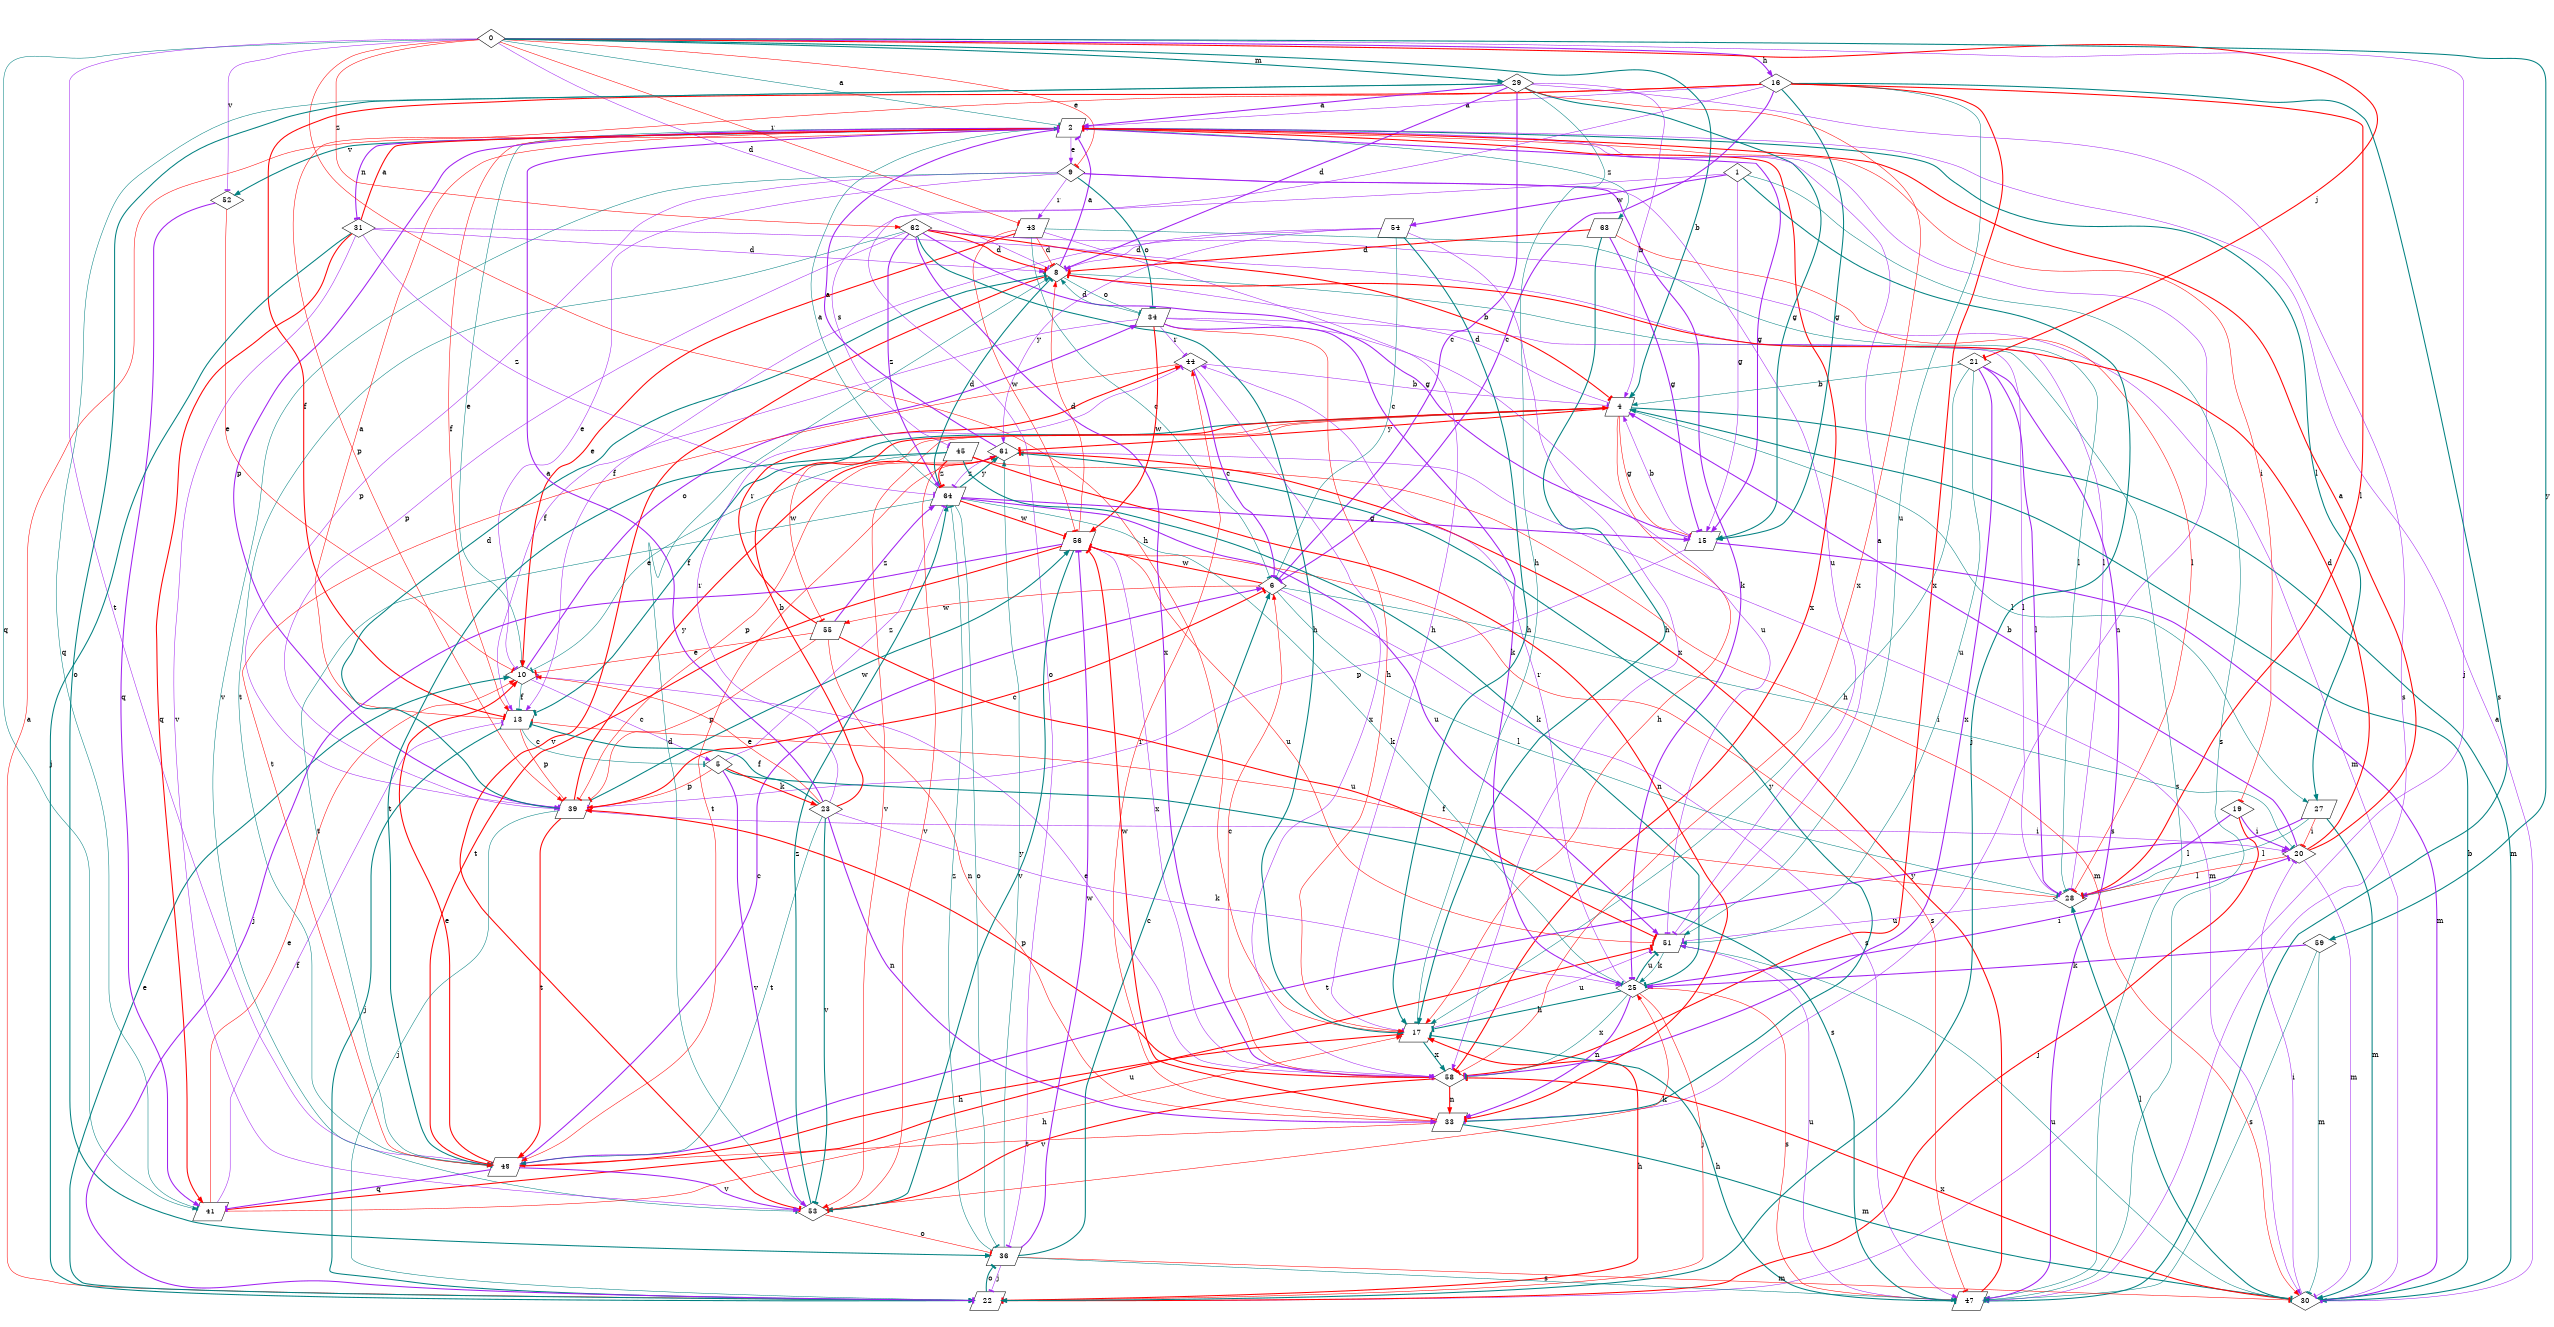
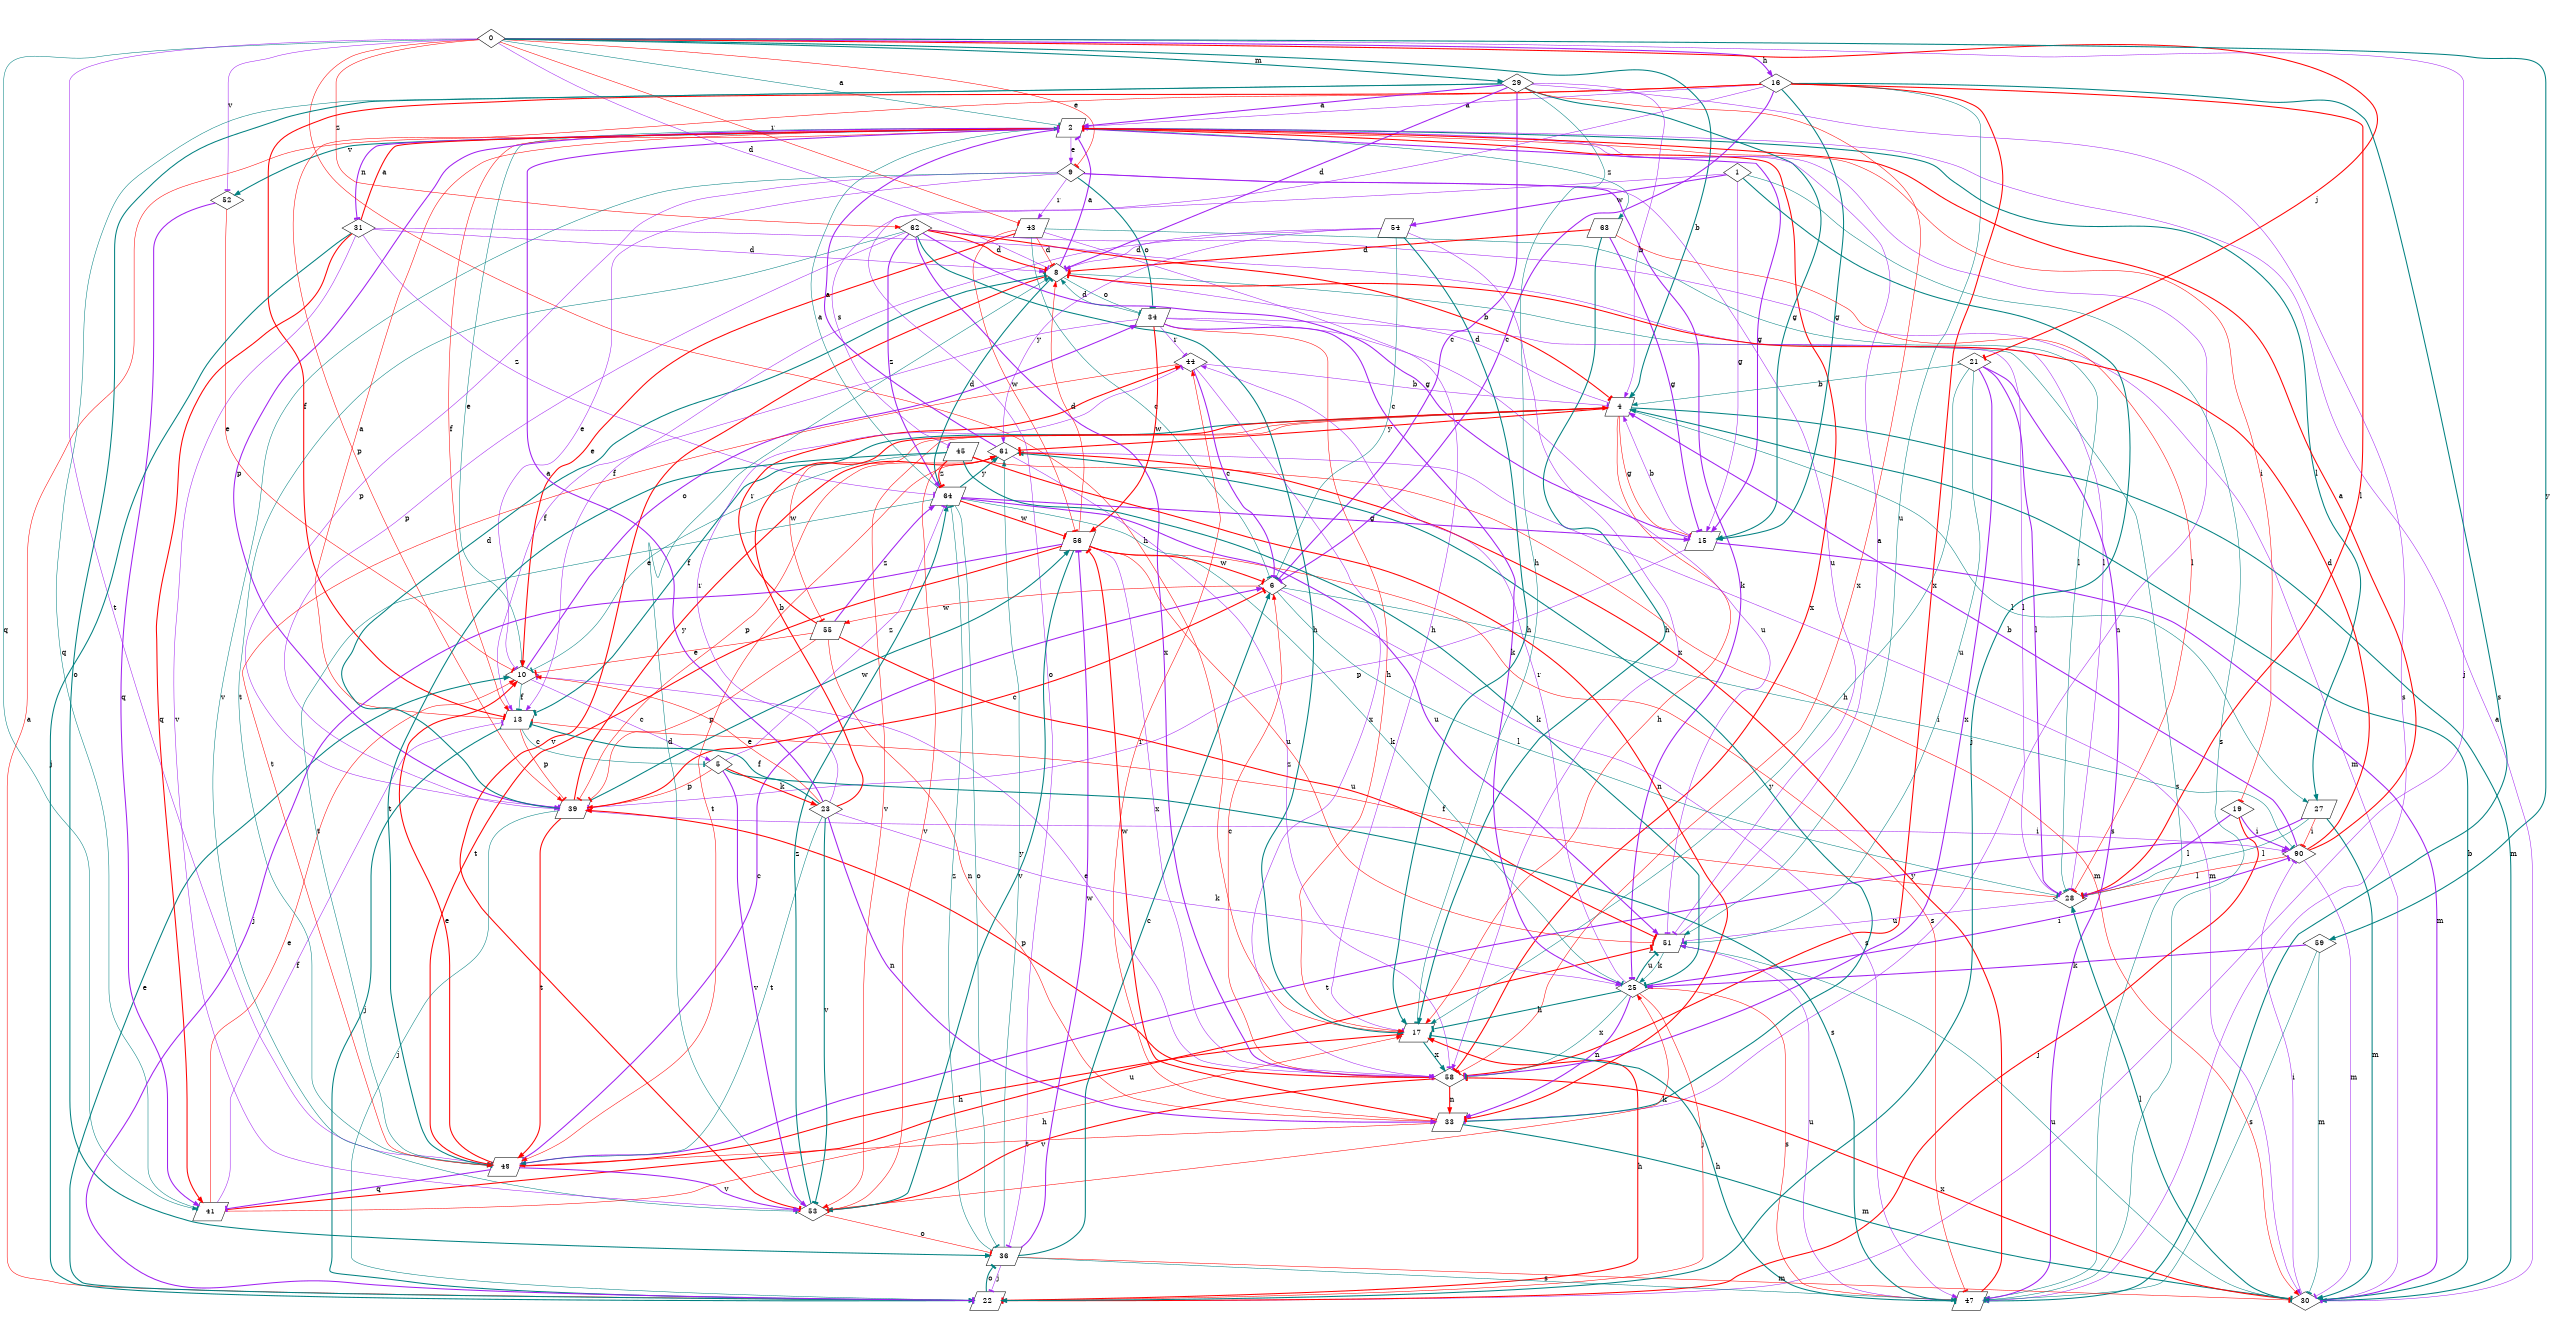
(972, 467) -> (1286, 731)
(1177, 566) -> (1203, 562)
(2299, 854) -> (2299, 854)
(1542, 994) -> none
(50, 1163) -> (50, 1163)
